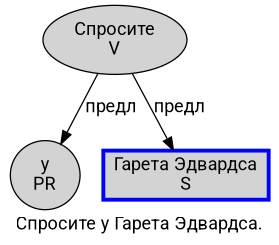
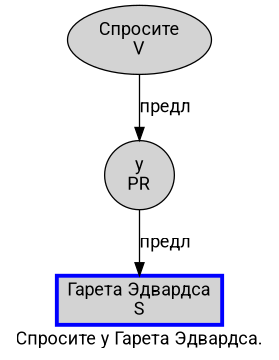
(150, 106) -> (140, 236)
